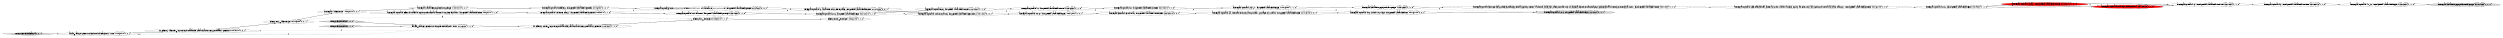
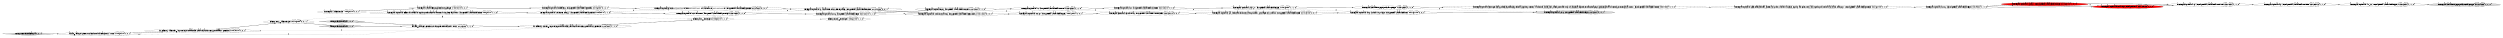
(313, 17) -> (317, 24)
(777, 19) -> (777, 19)
